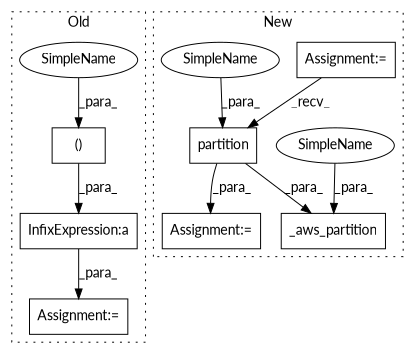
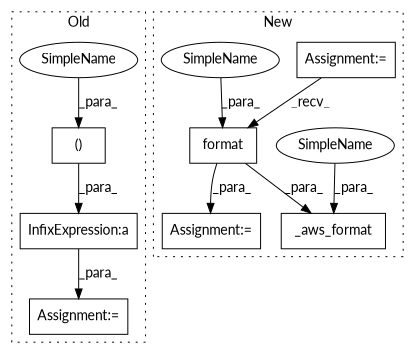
(223, 146) -> (223, 146)
(333, 231) -> (333, 231)
